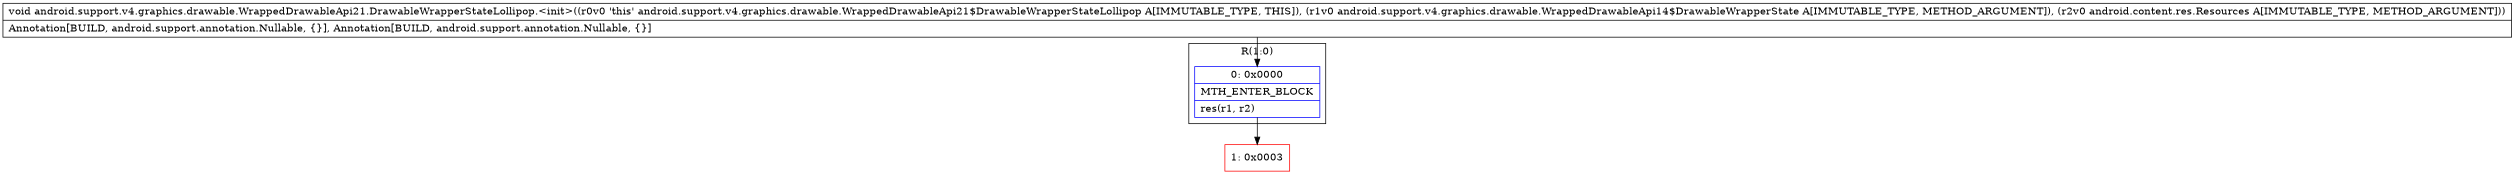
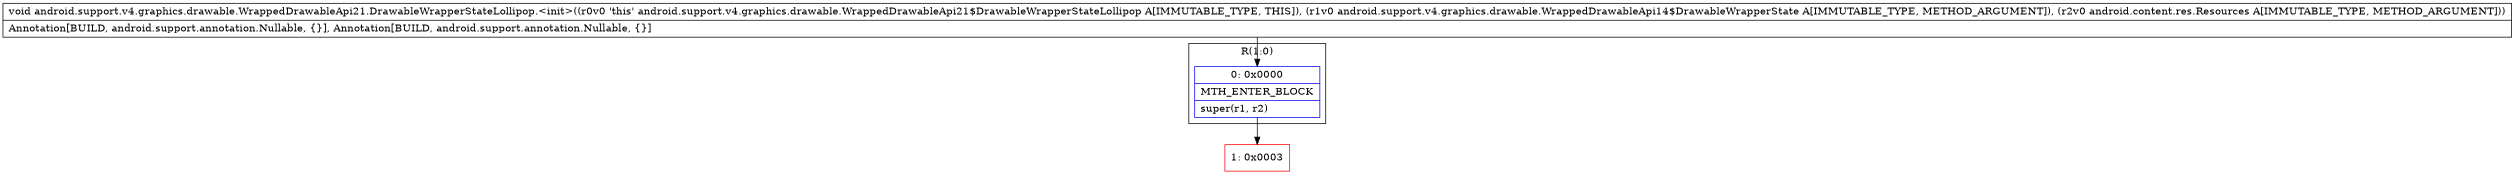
(1228, 109) -> (1234, 109)
